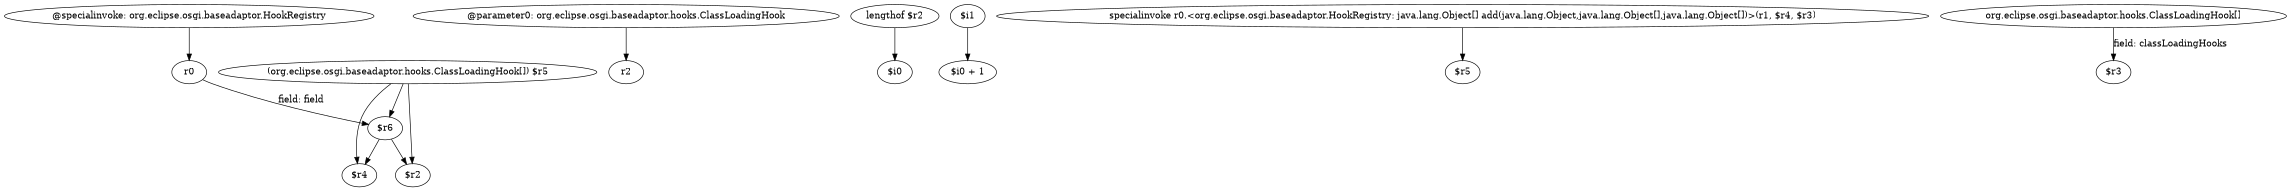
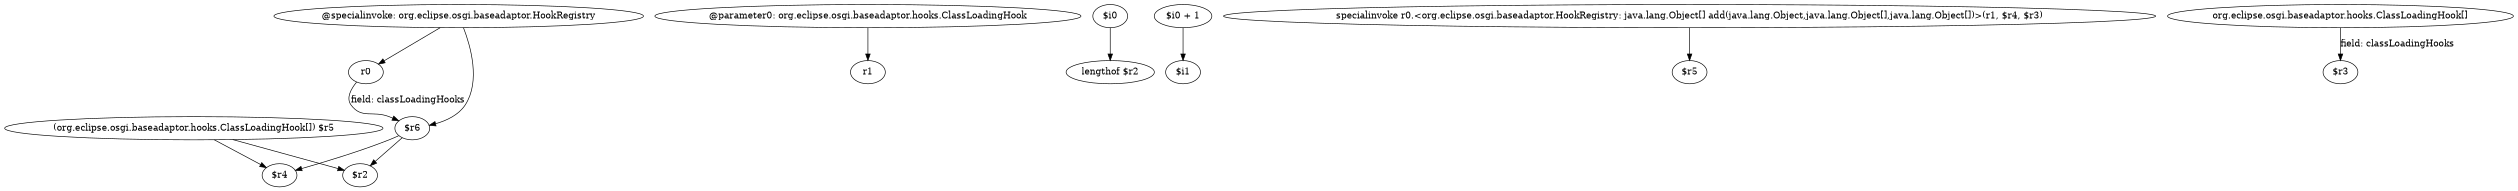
(895, 41) -> (1110, 41)
(968, 41) -> (1183, 41)
(626, 72) -> (868, 72)
(398, 97) -> (473, 84)
(301, 100) -> (408, 100)
